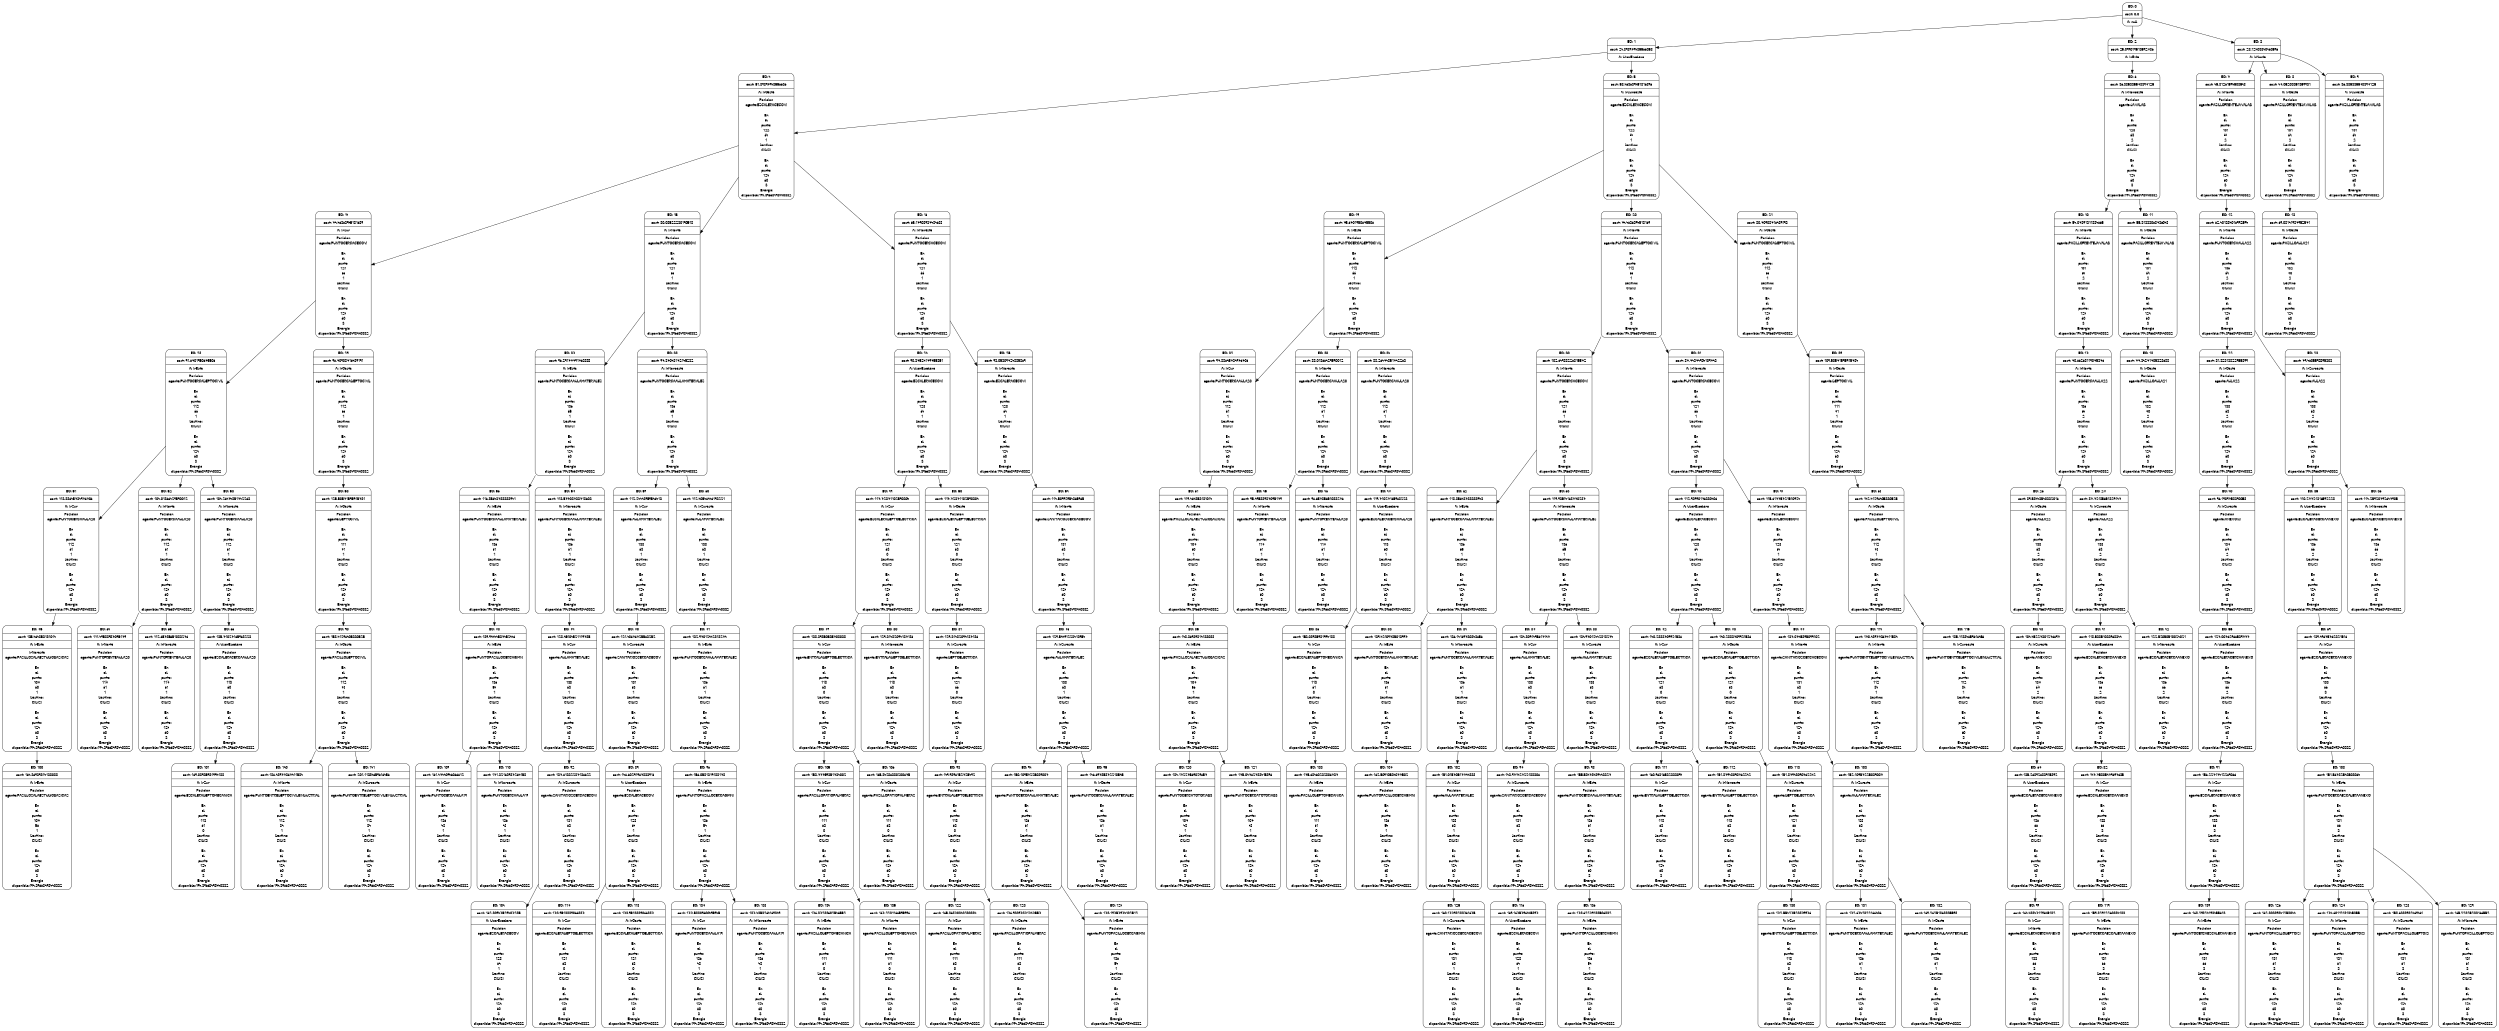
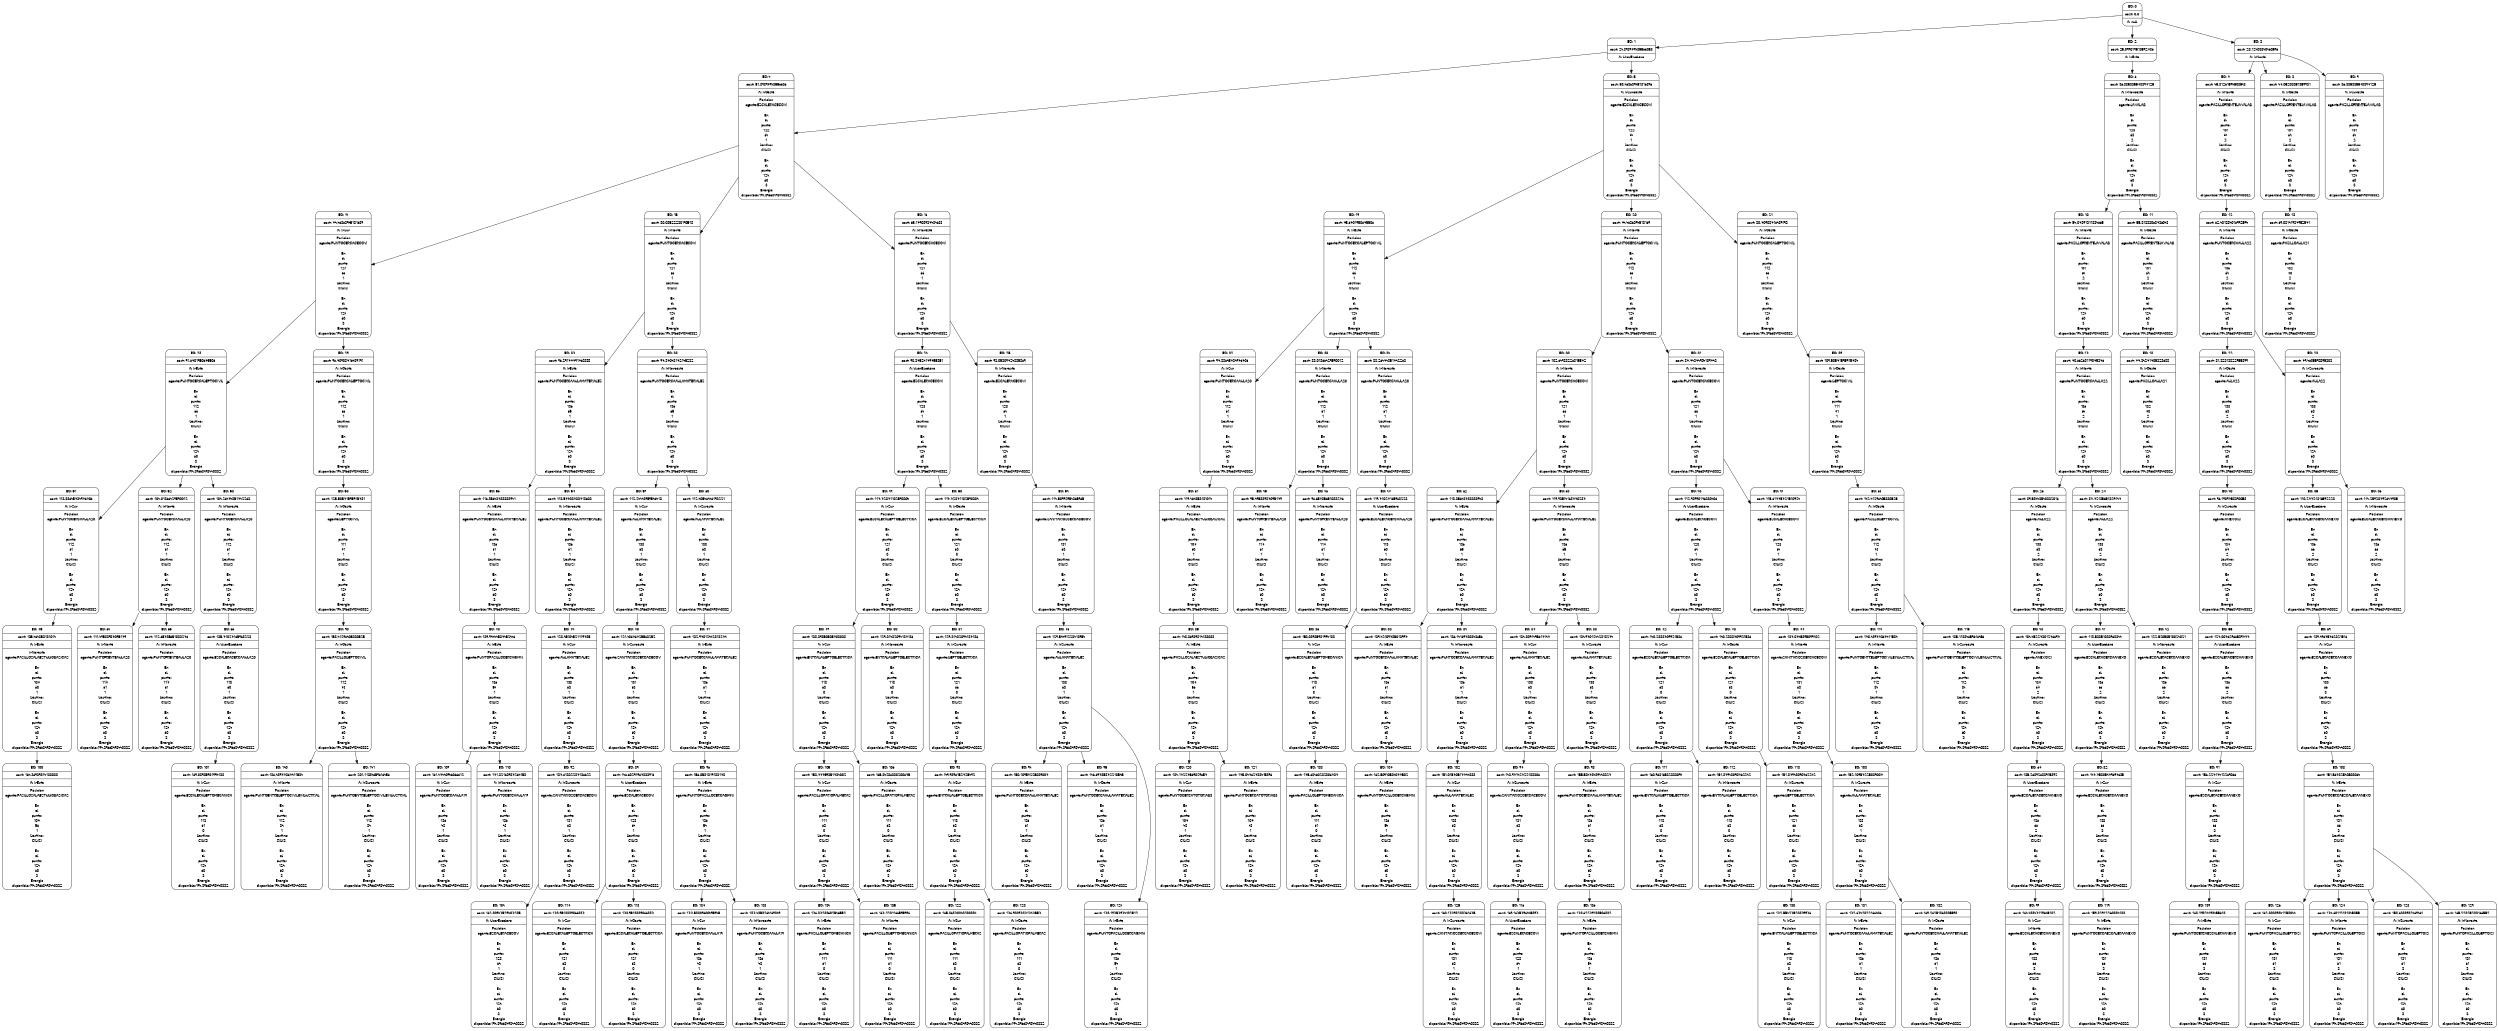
none -> (1369, 342)
(1072, 901) -> (1148, 794)
